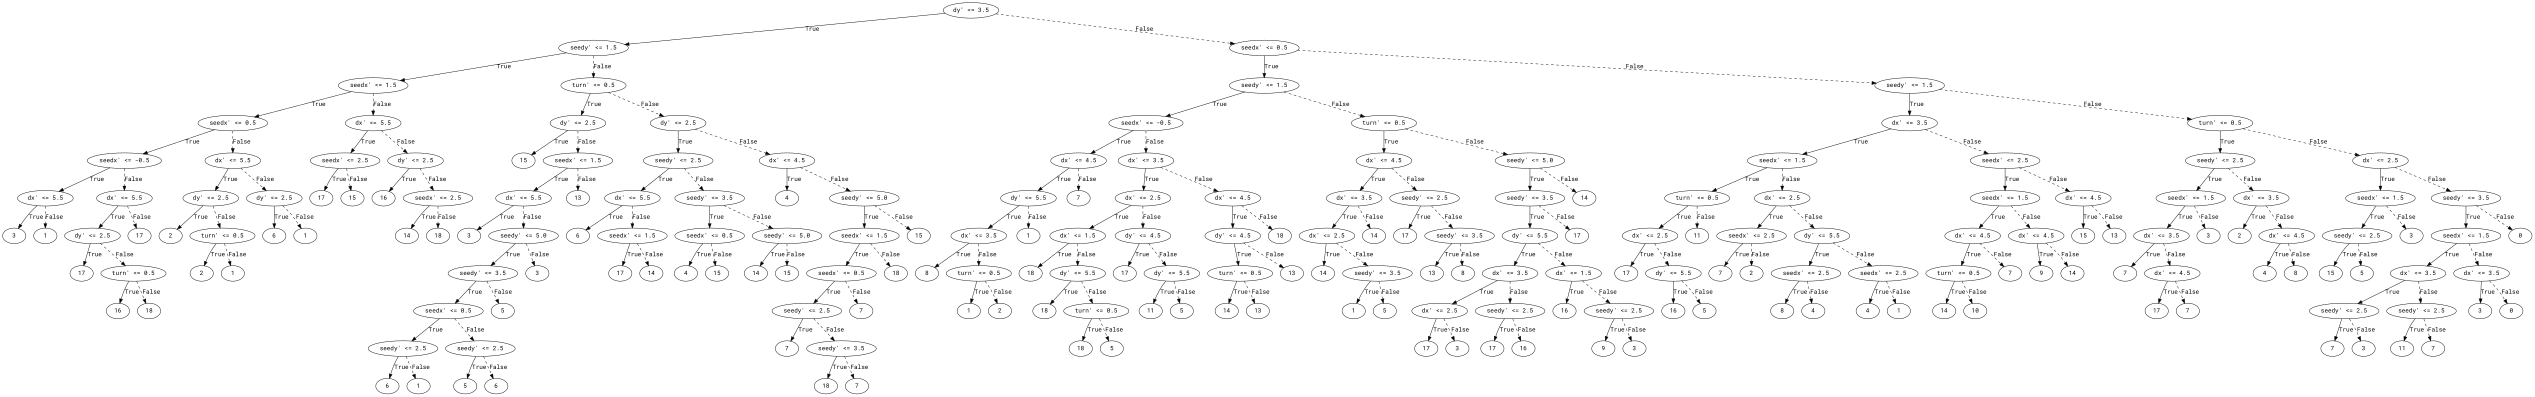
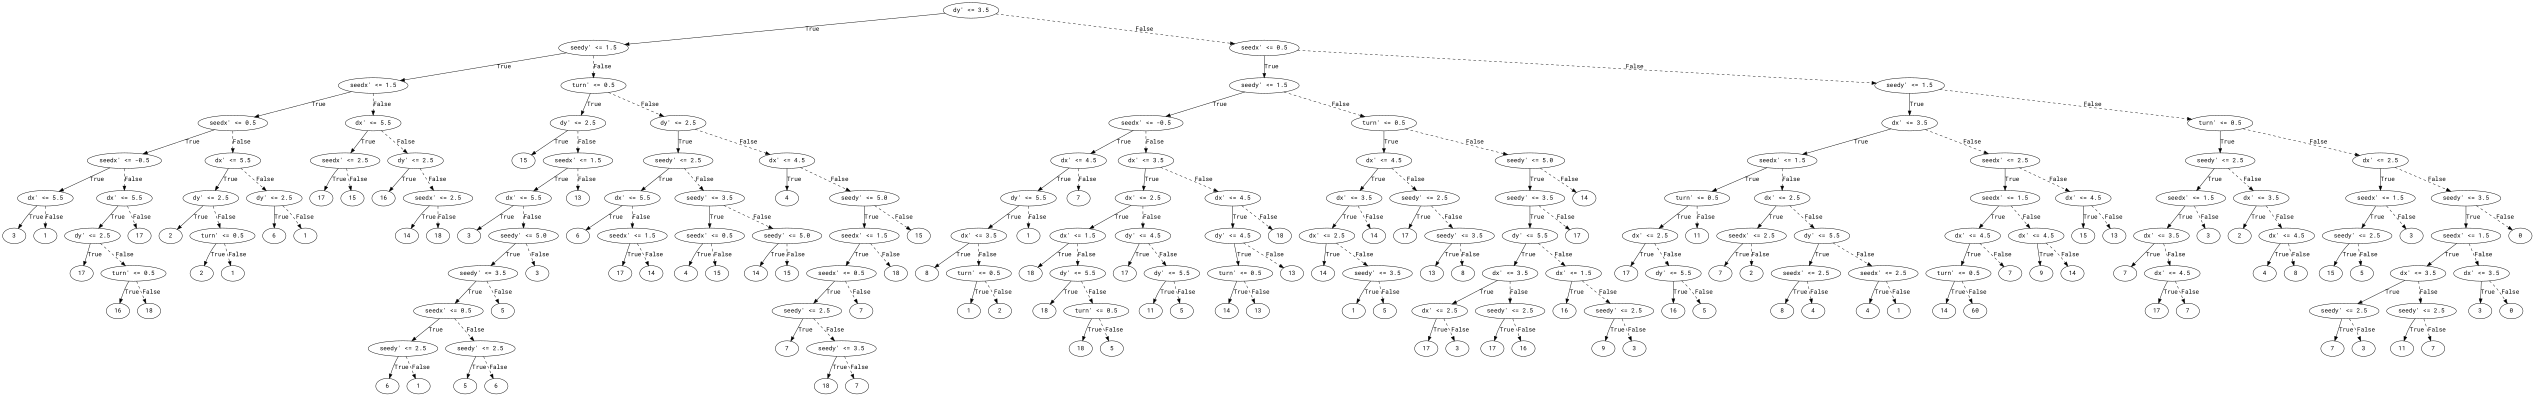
(1975, 311) -> (1975, 311)
